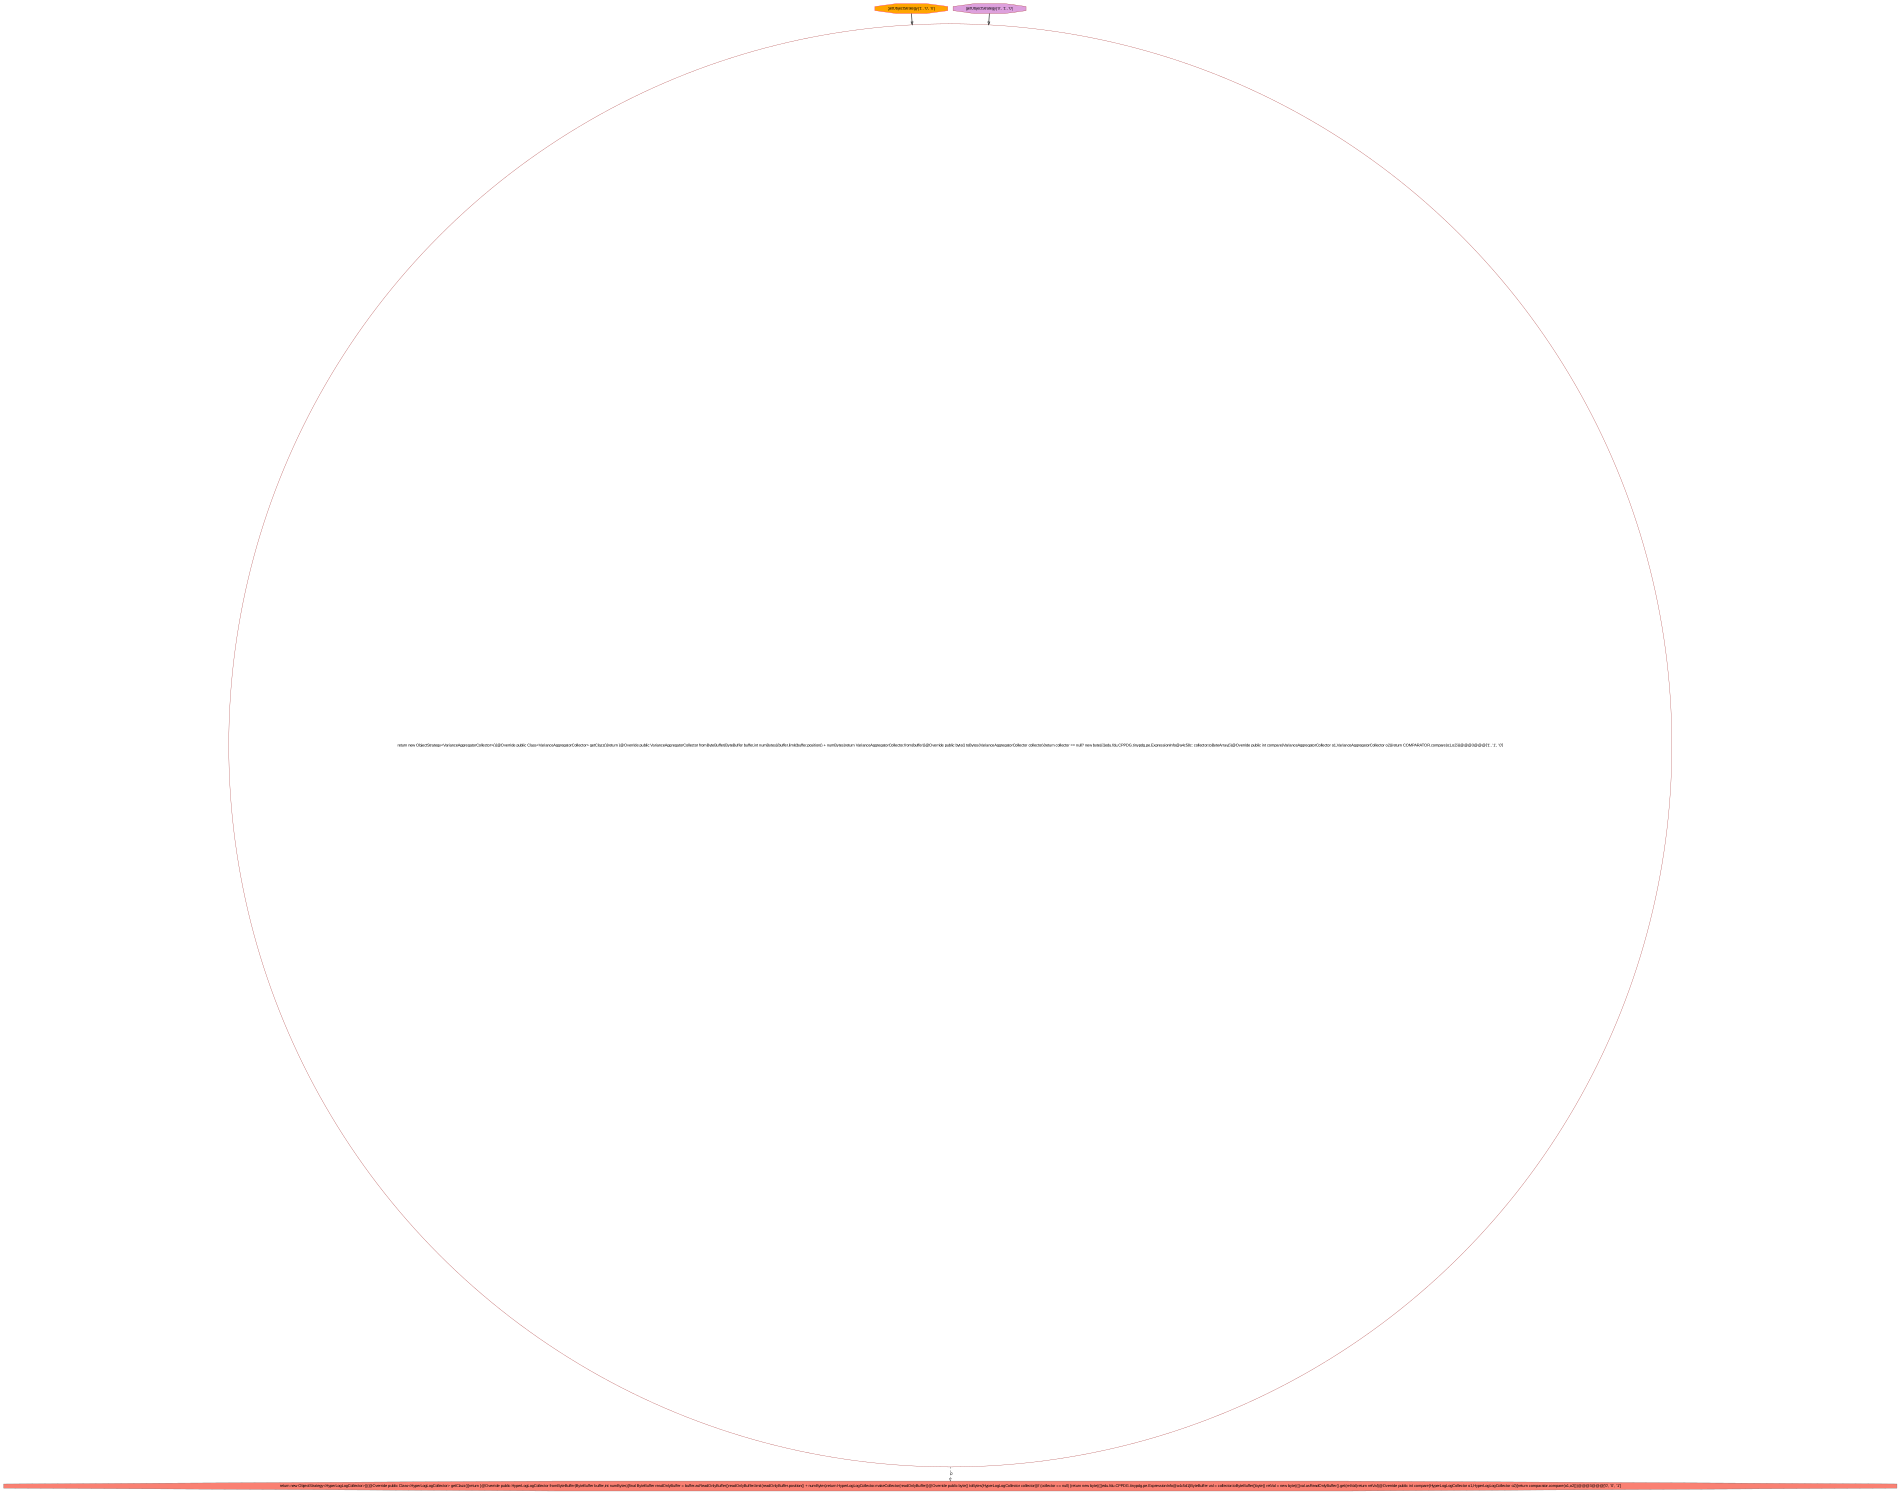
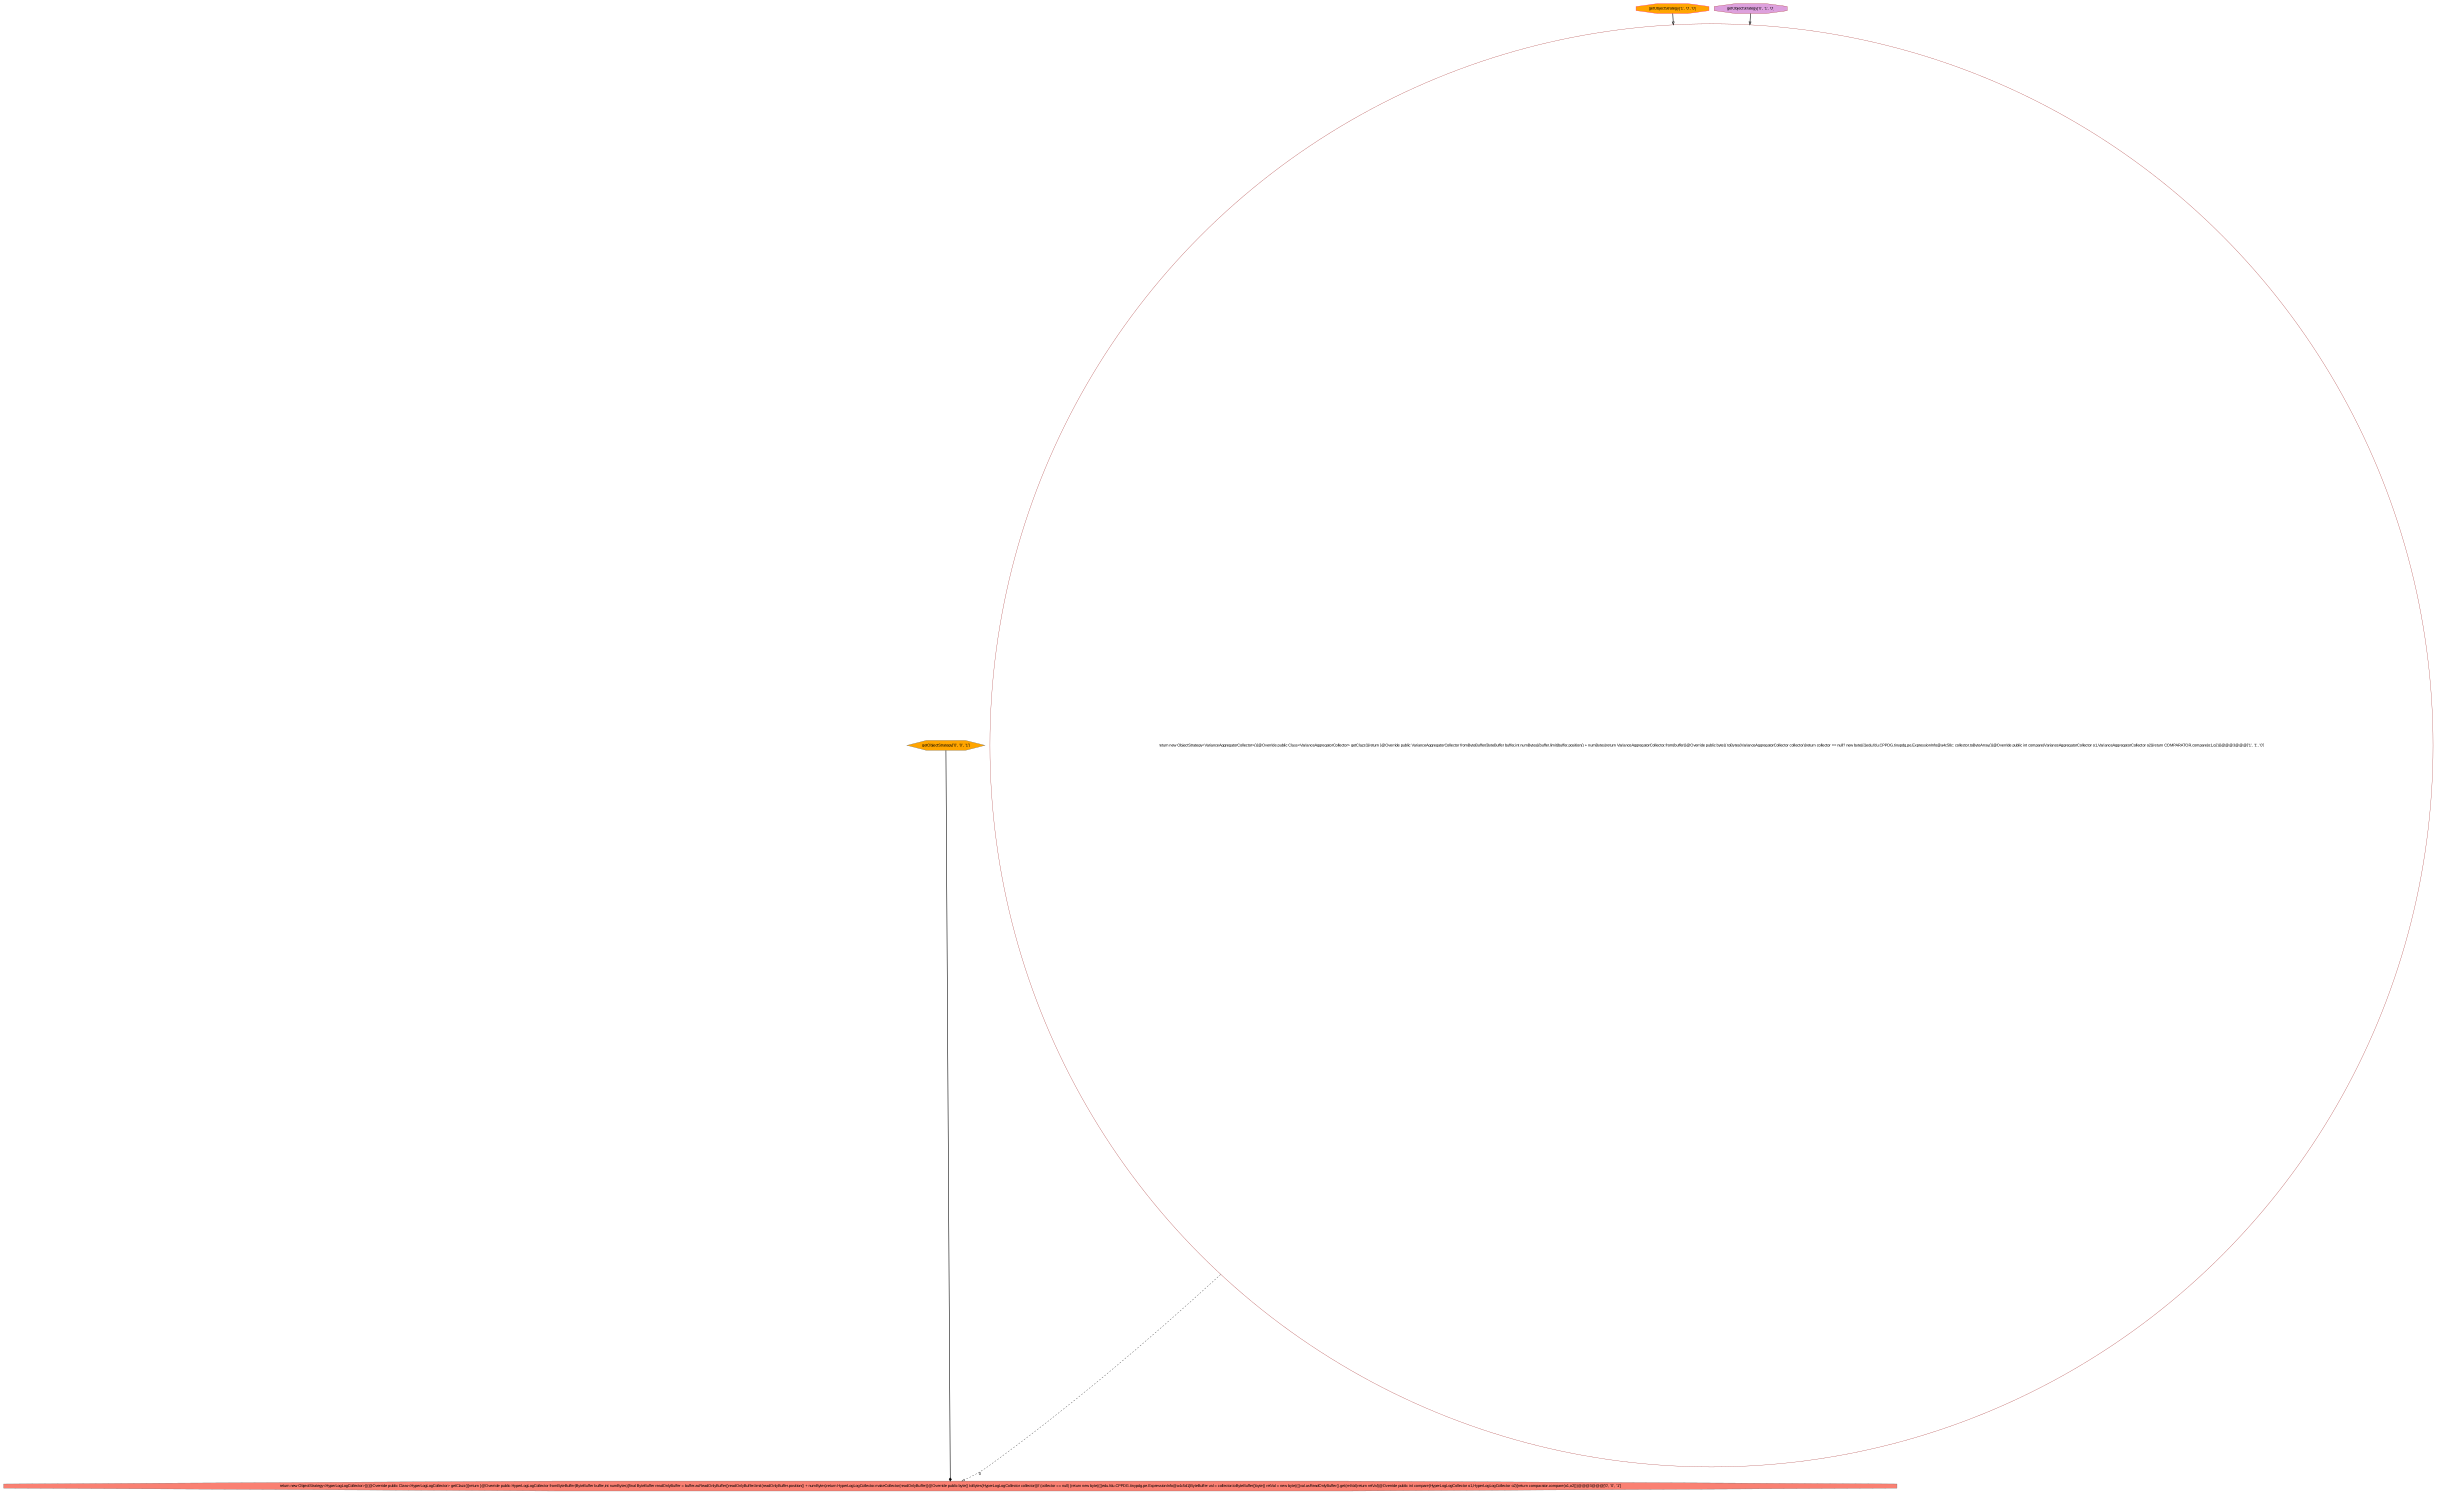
none -> (946, 745)
